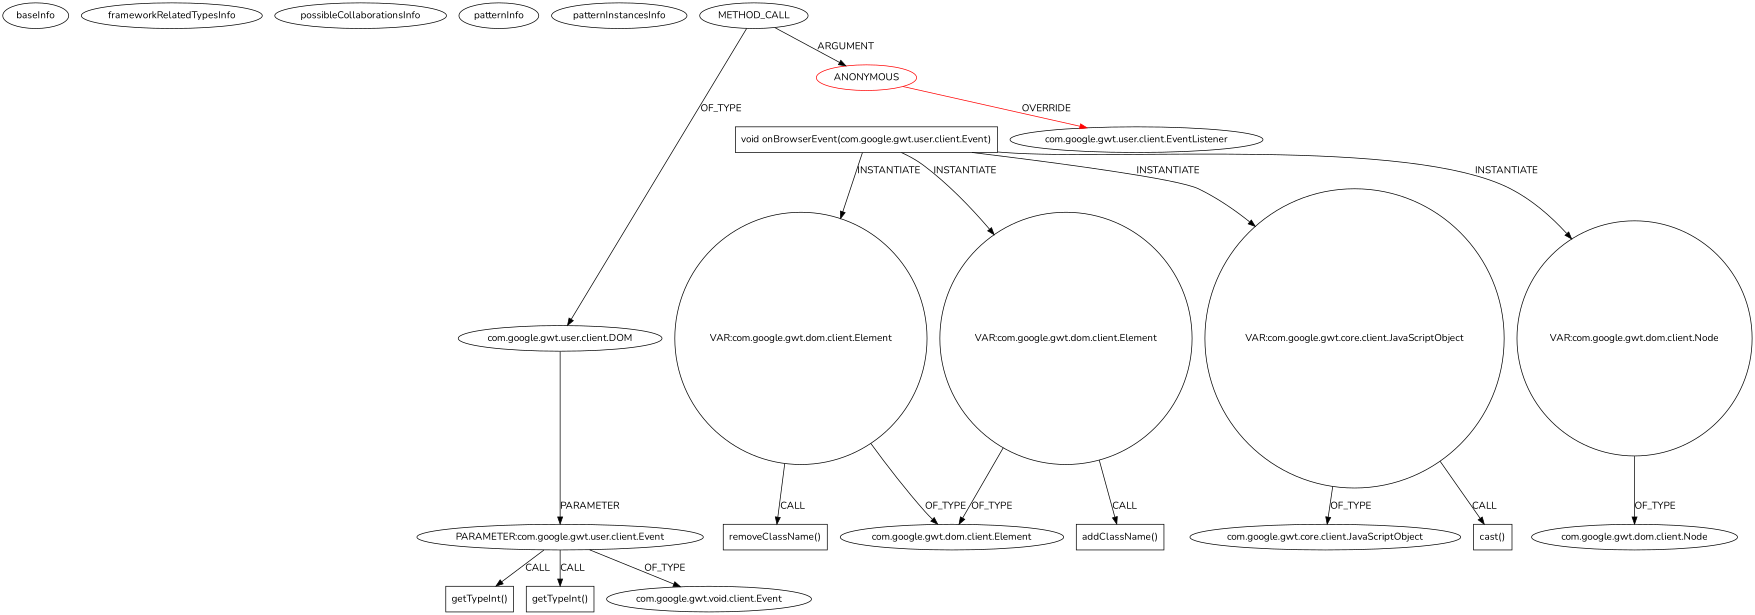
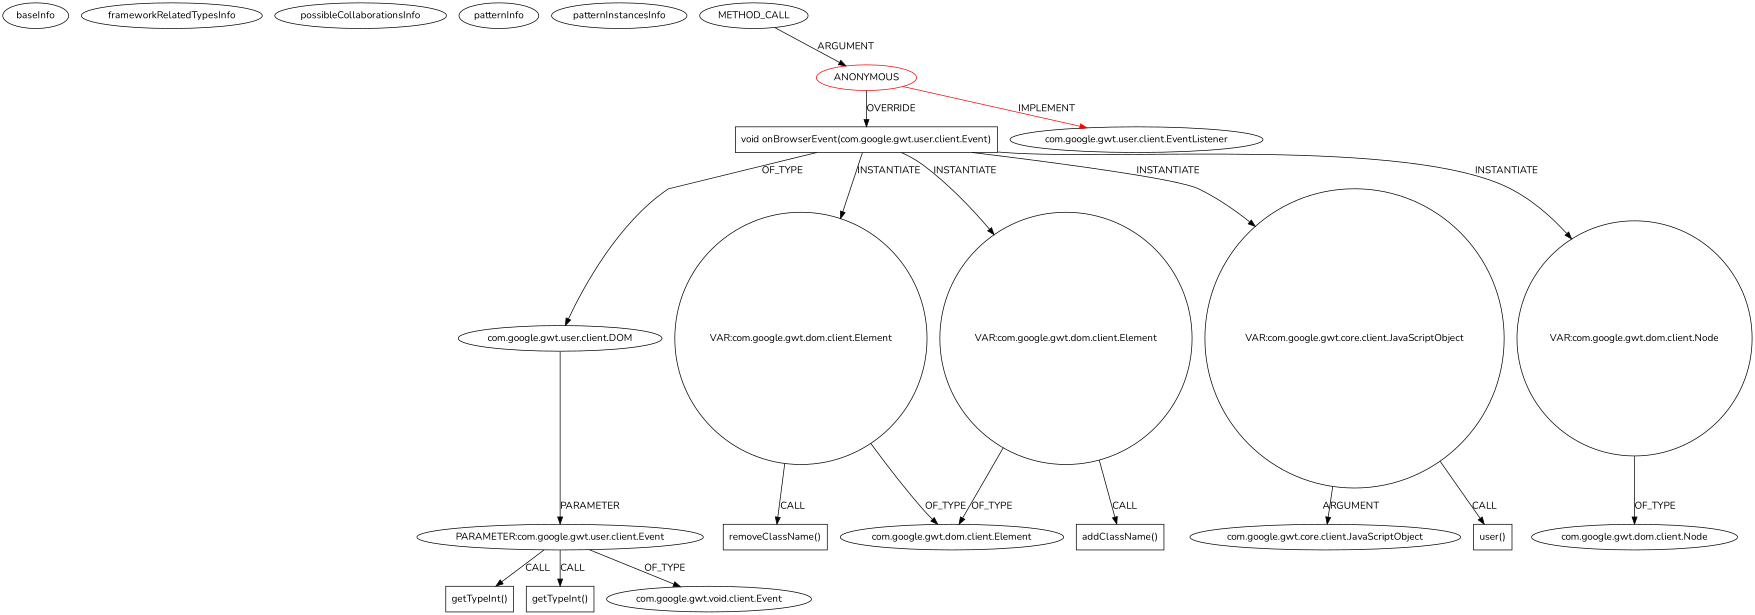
none -> (866, 105)
(1047, 109) -> (1047, 109)
(659, 174) -> (663, 193)
(1351, 506) -> (1351, 506)
(1493, 537) -> (1493, 537)
